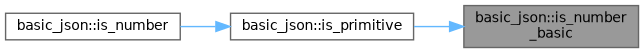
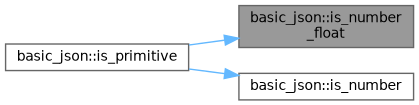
(198, 27) -> (207, 71)
(551, 27) -> (326, 27)
